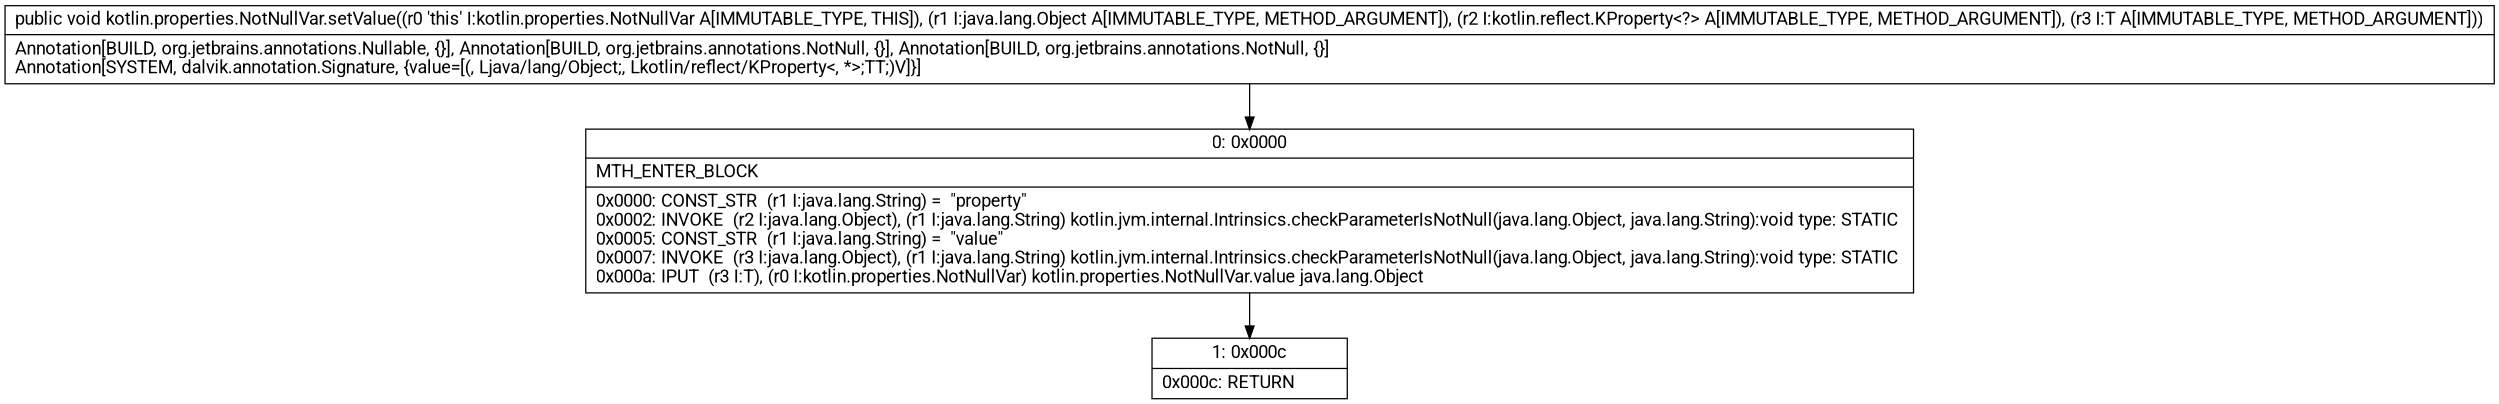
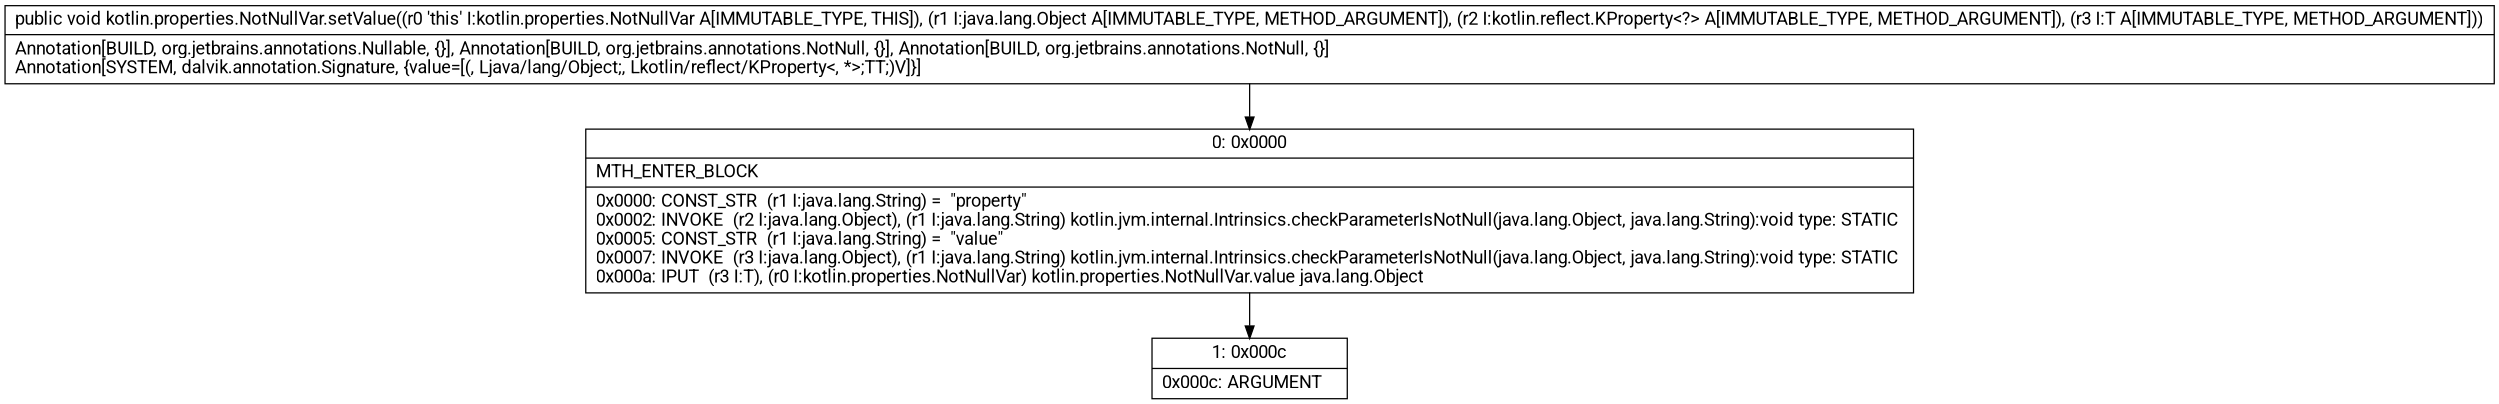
(1236, 383) -> (1250, 383)
